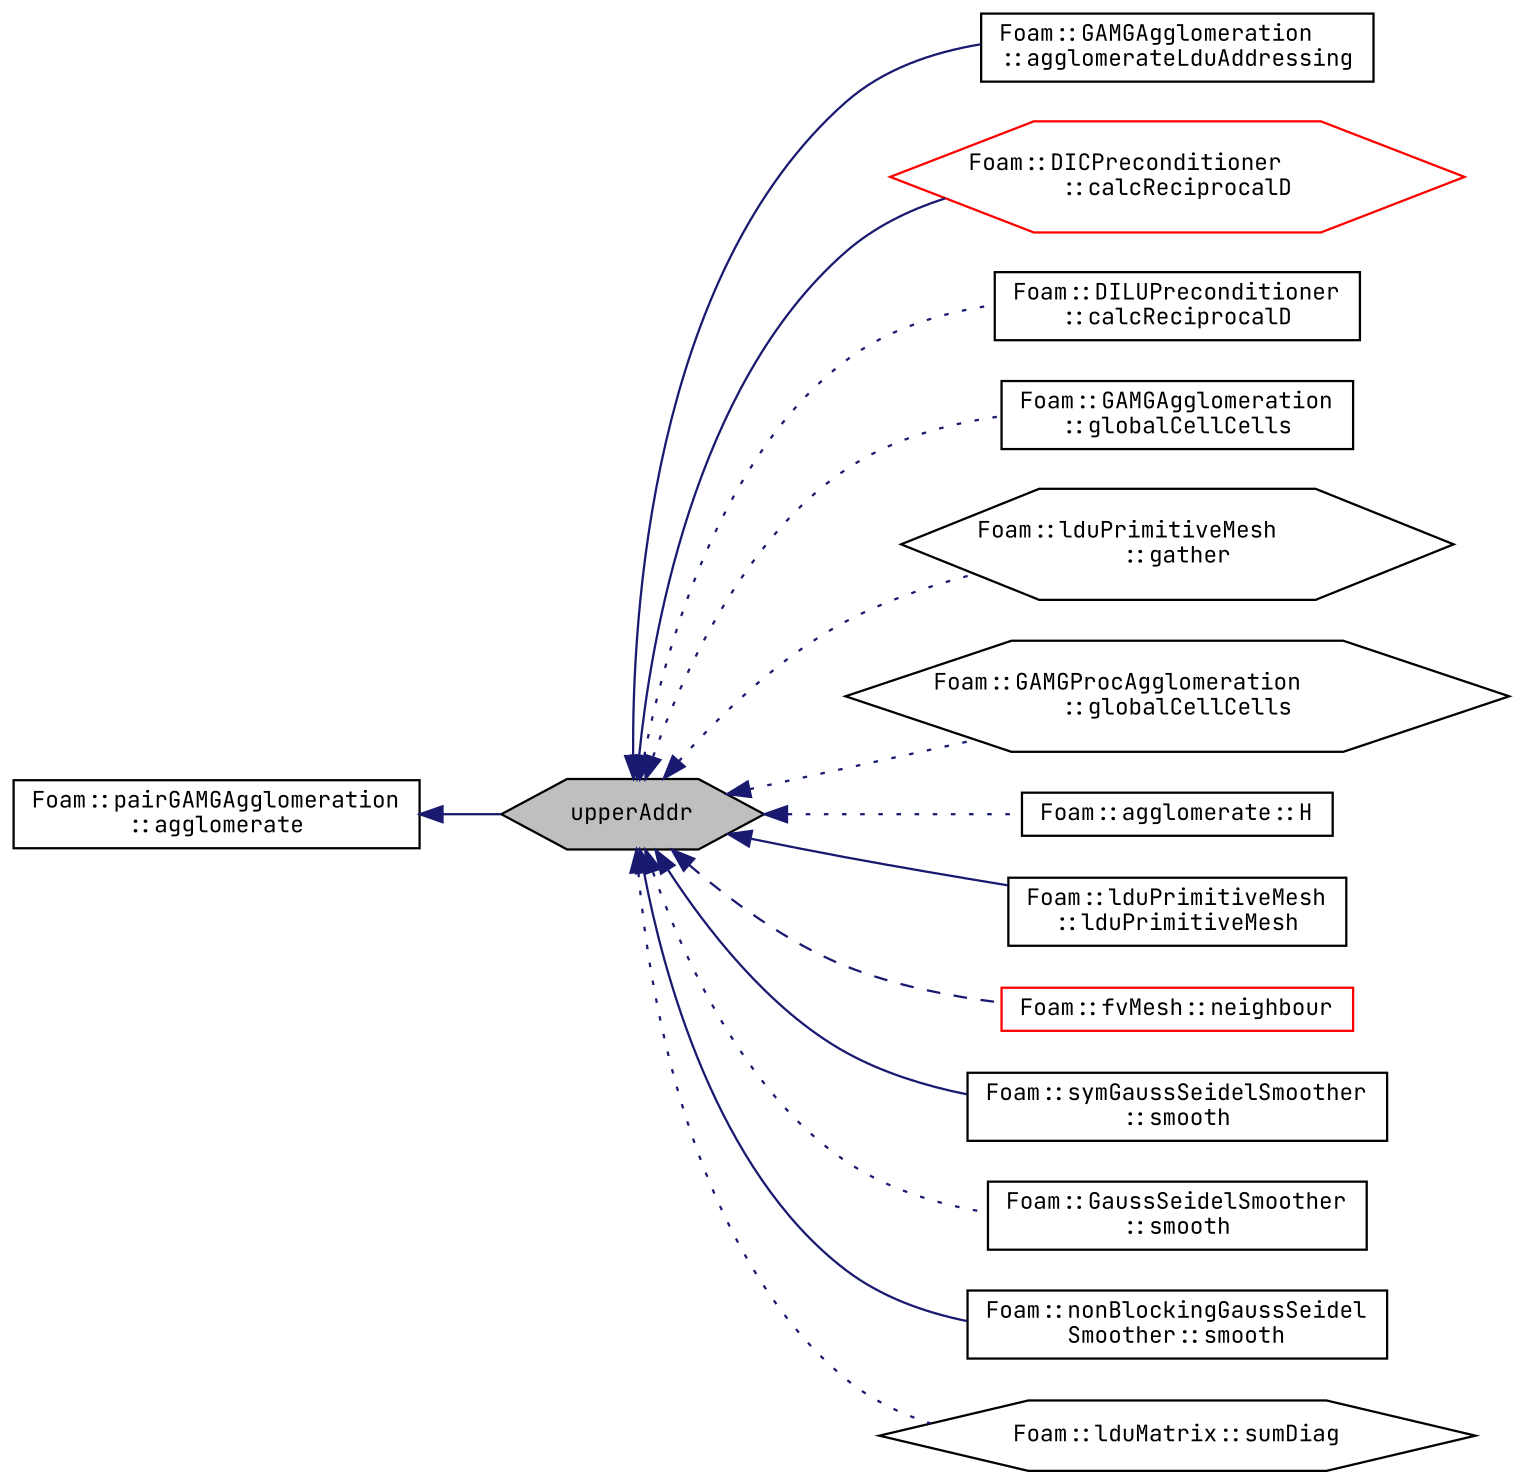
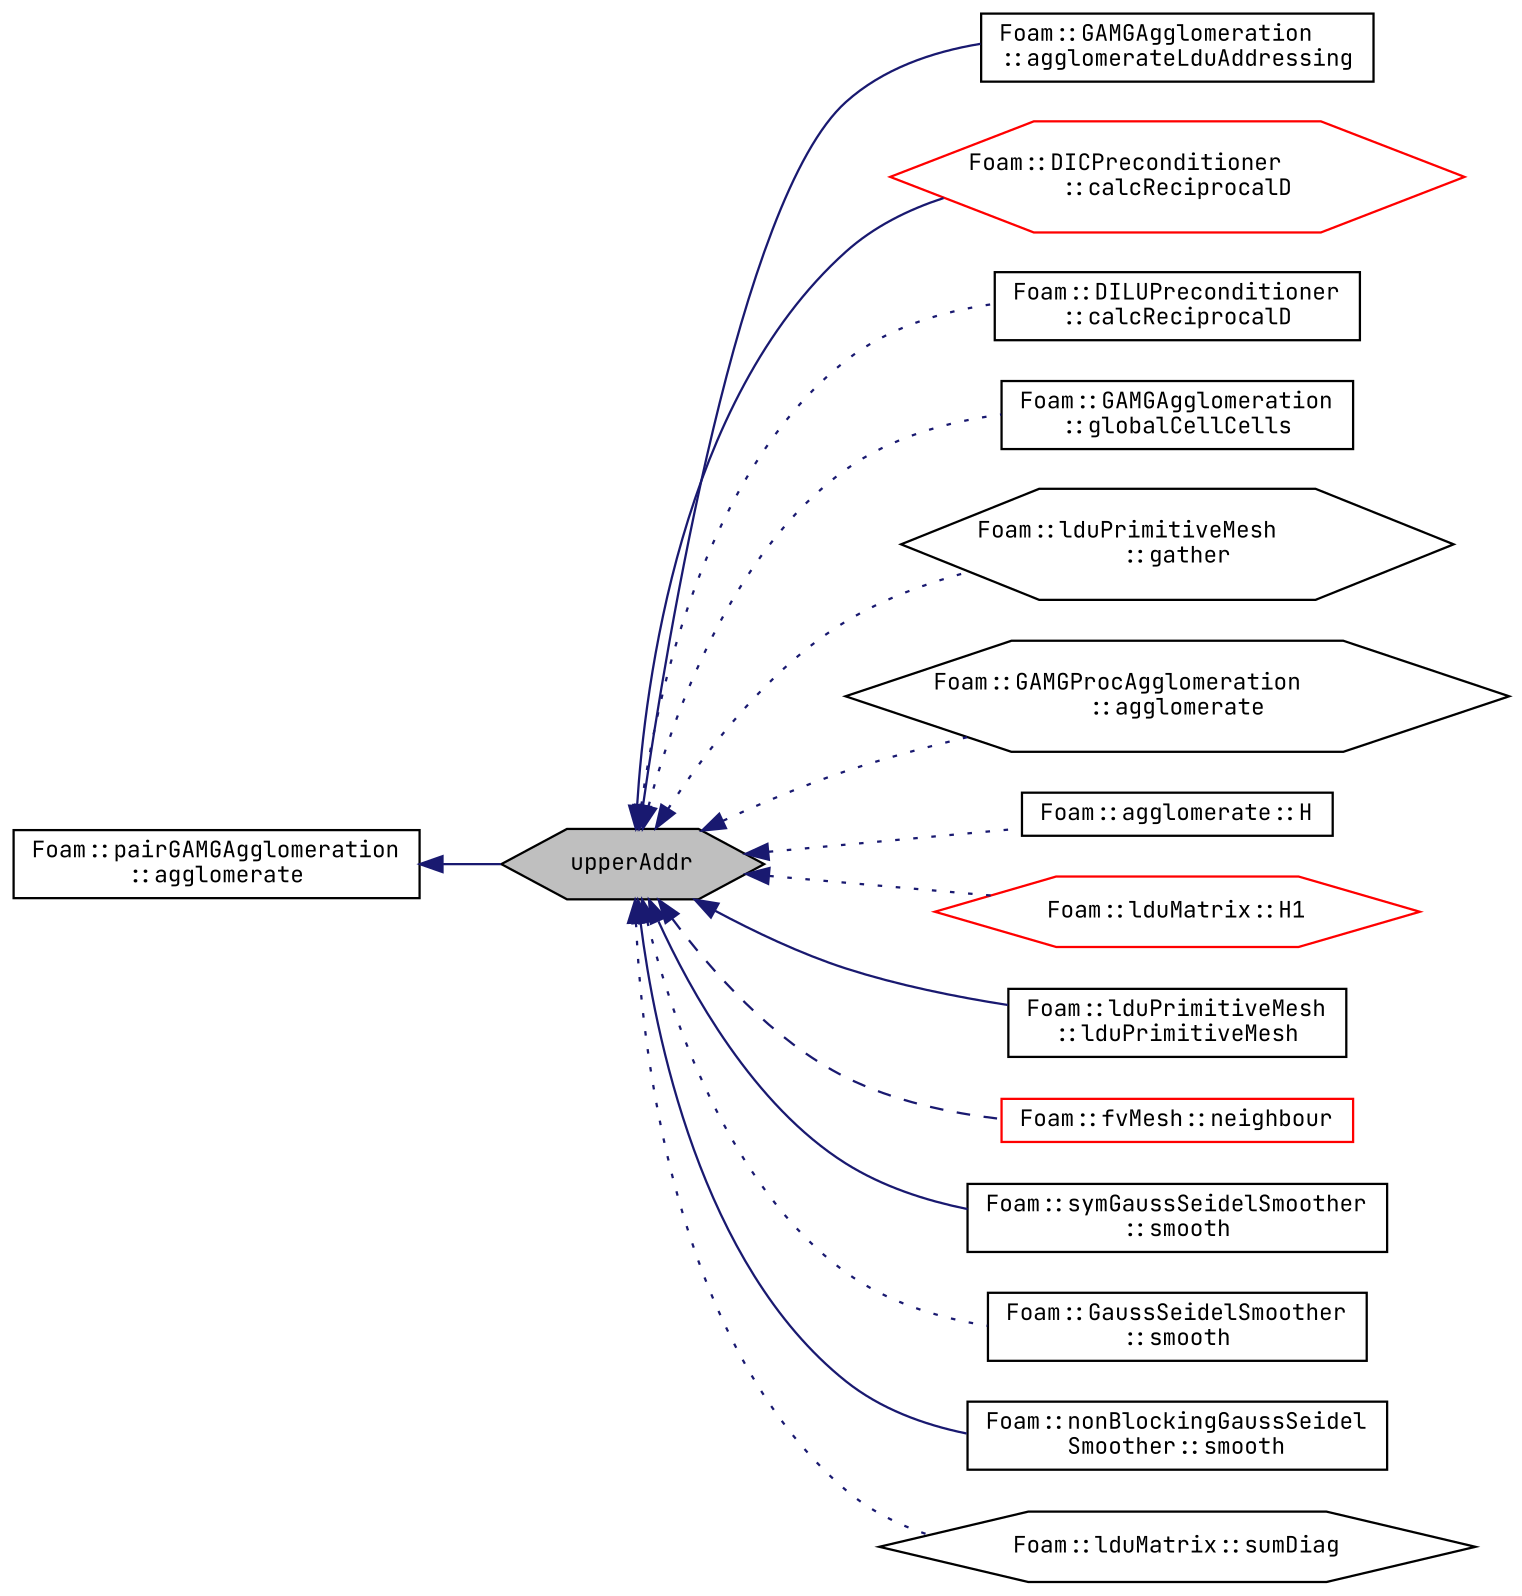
(1177, 696) -> (1177, 696)
none -> (1177, 912)
